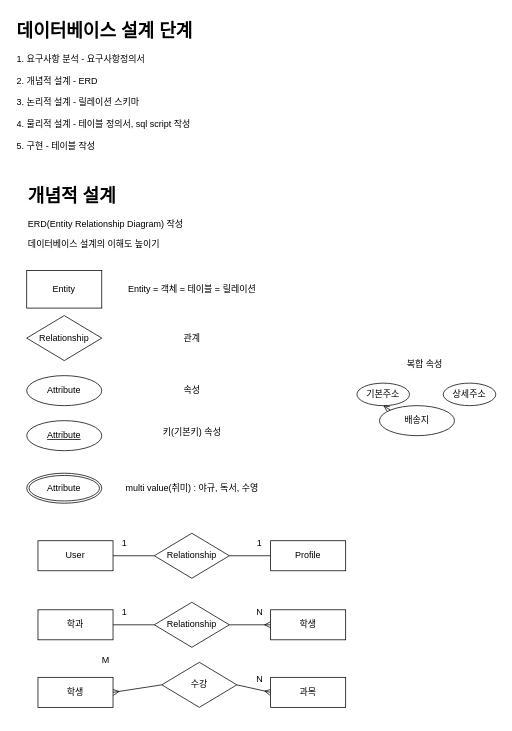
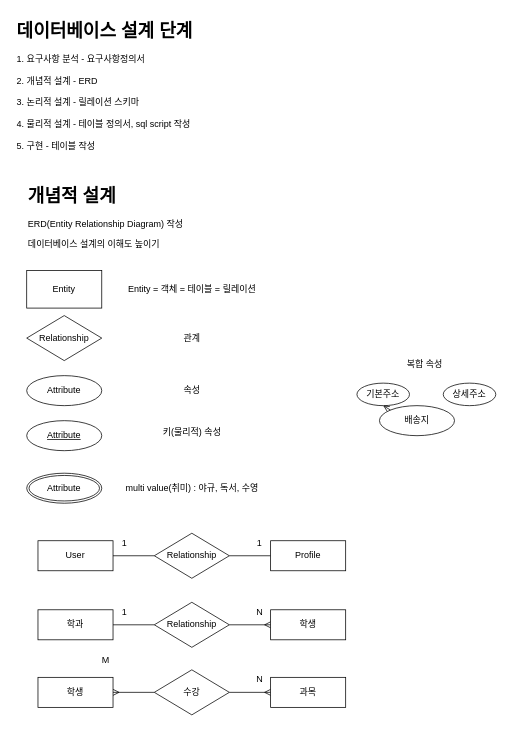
(192, 432) -> (192, 432)
(199, 684) -> (192, 692)
